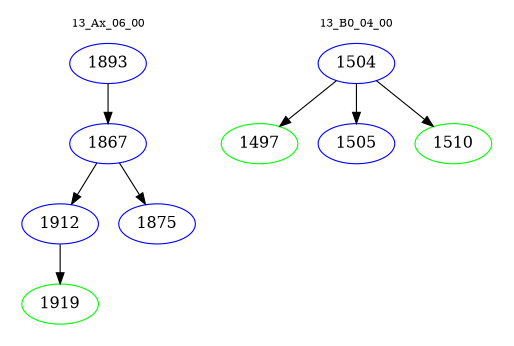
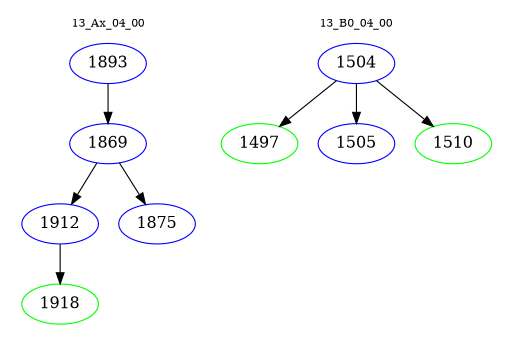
(109, 24) -> (109, 24)
(108, 144) -> (108, 144)
(60, 304) -> (60, 304)
